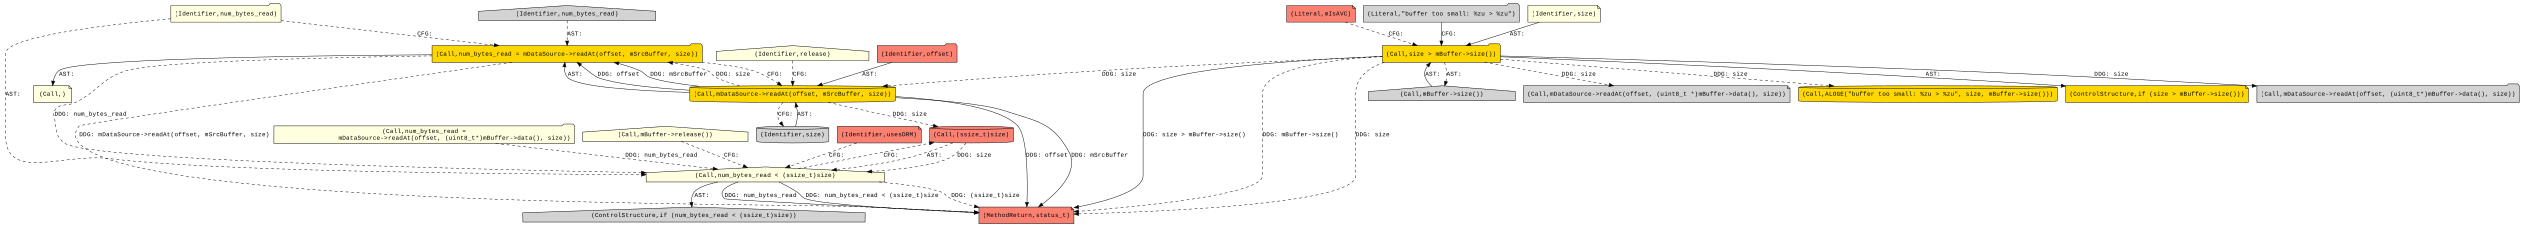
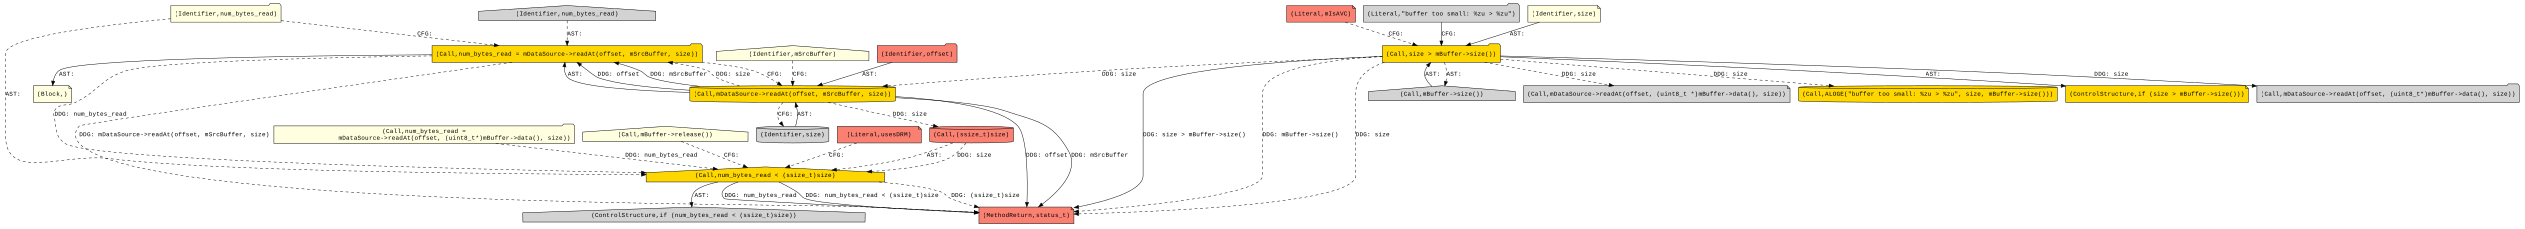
(793, 54) -> (793, 54)
(53, 94) -> (53, 94)
(879, 135) -> (879, 135)
(864, 156) -> none
(765, 175) -> (765, 175)
